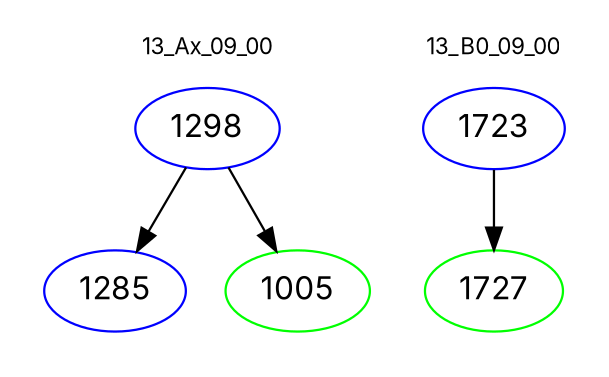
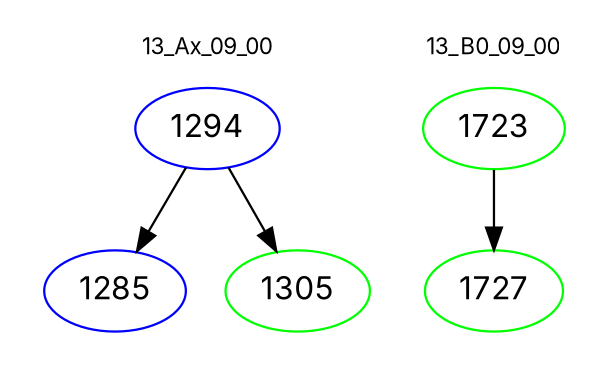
(208, 129) -> (208, 129)
(494, 129) -> (494, 129)
(298, 291) -> (298, 291)
